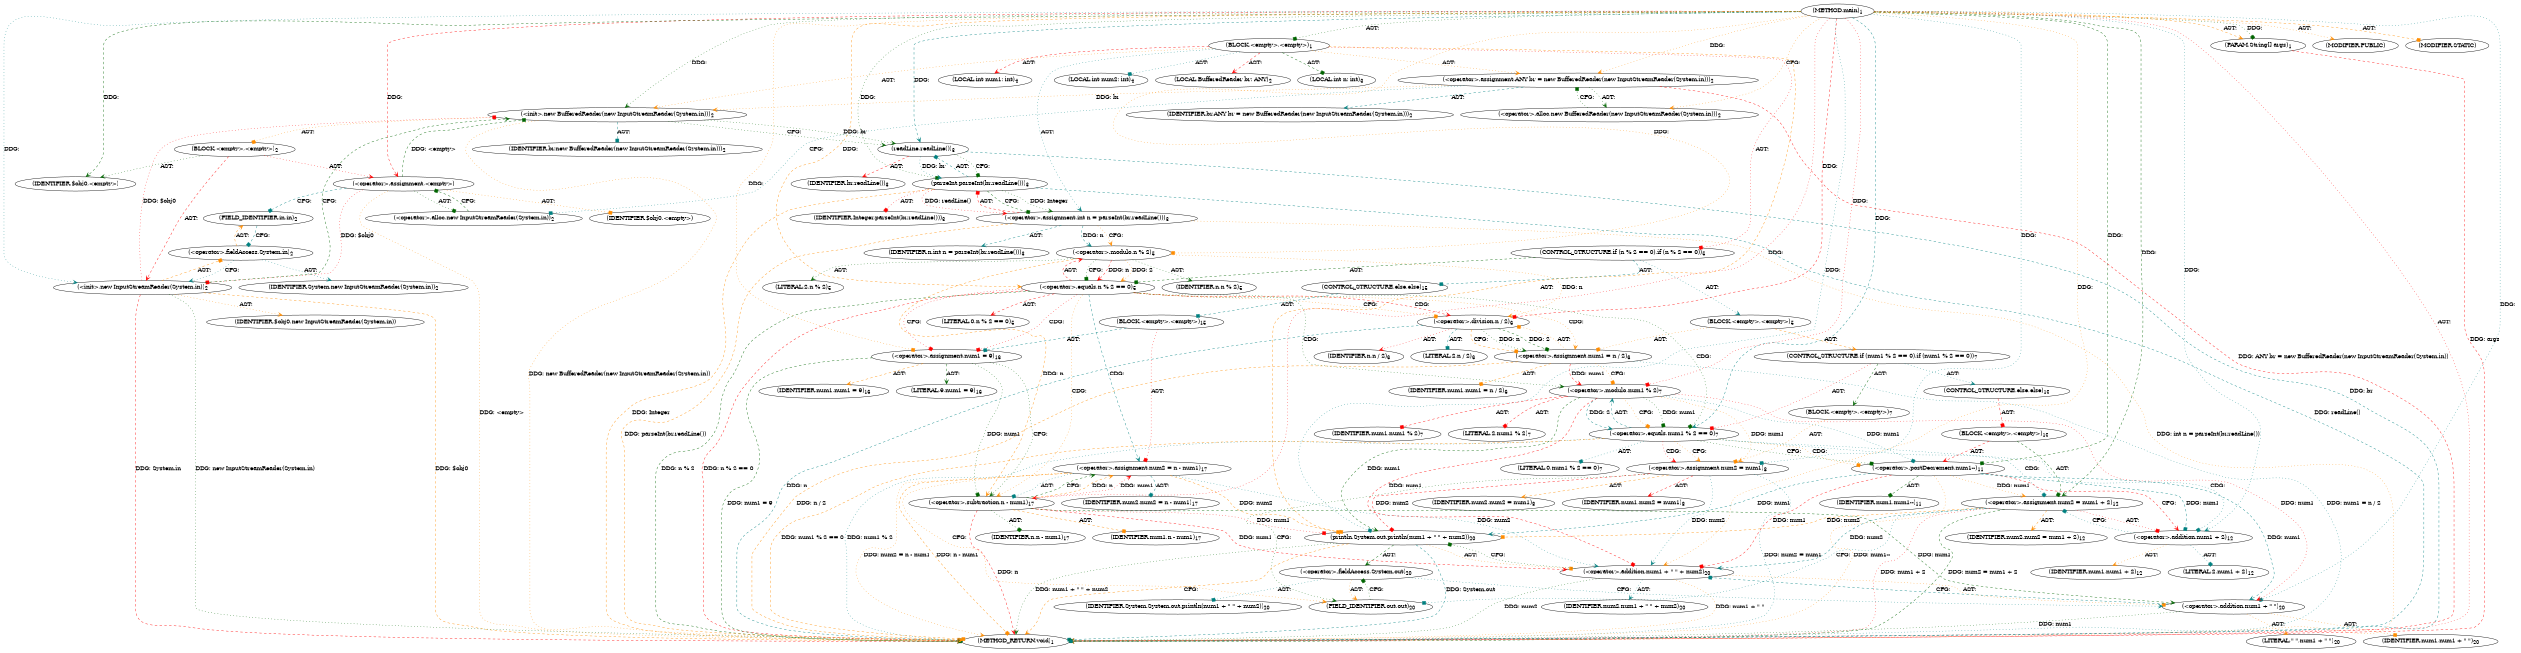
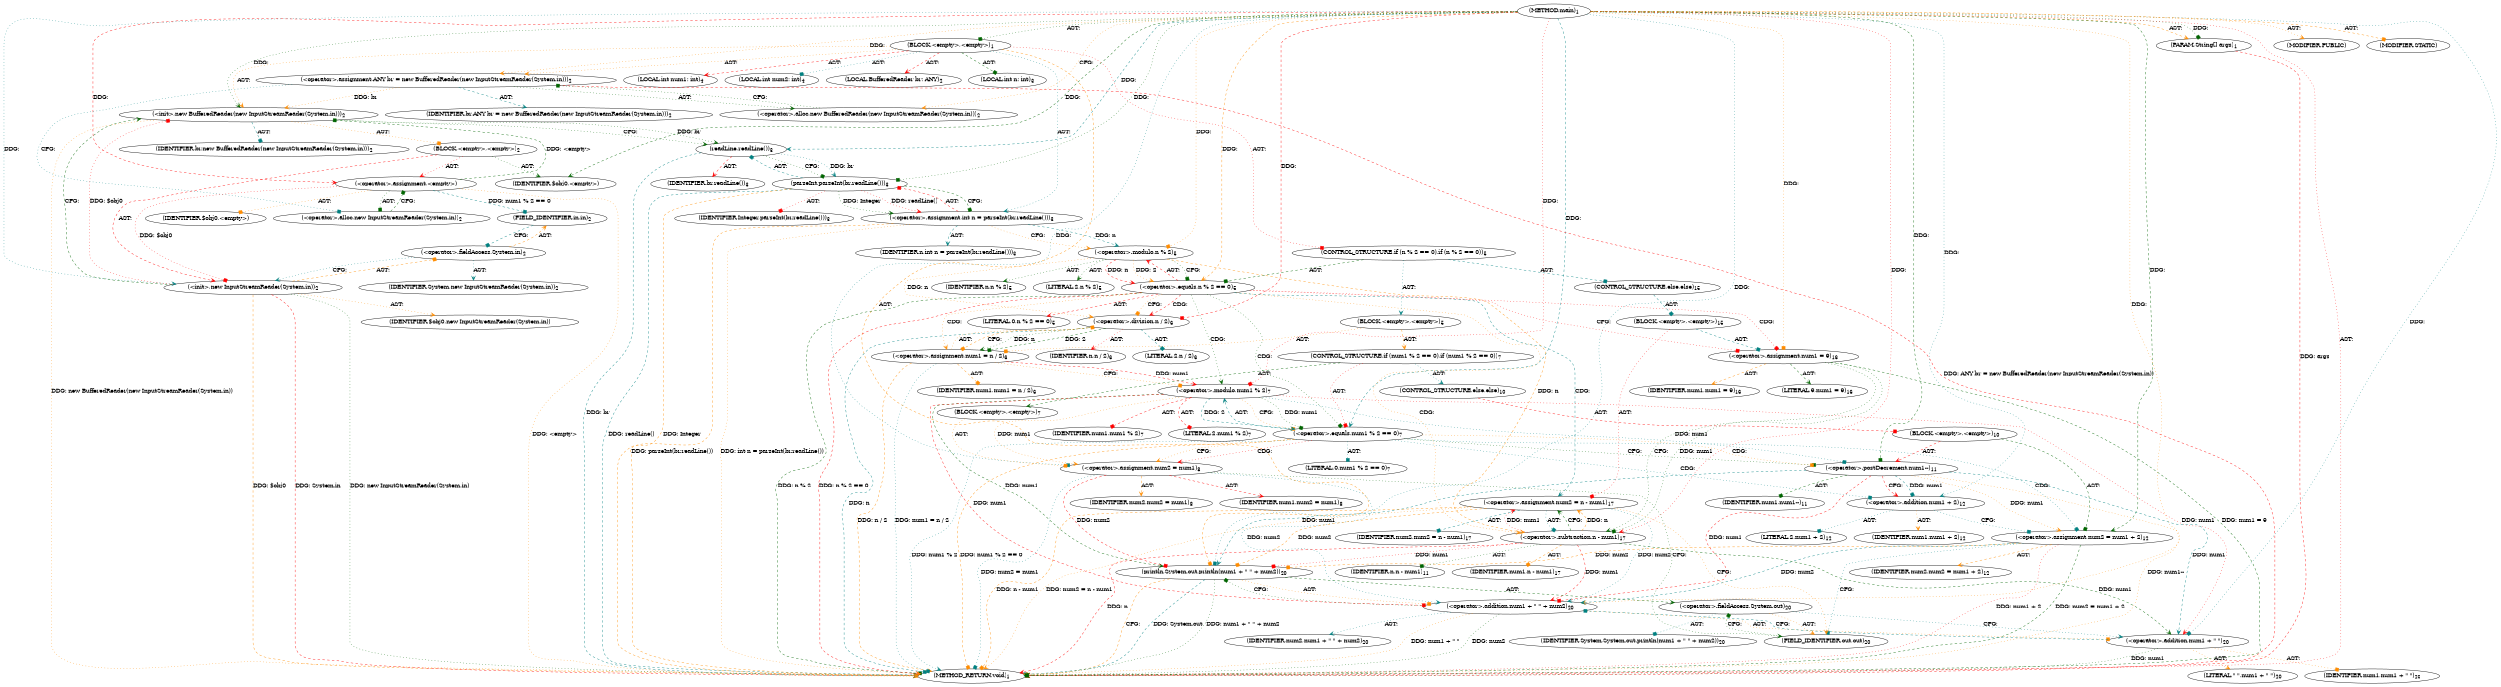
(305, 201) -> (519, 201)
(2116, 520) -> none
(1066, 537) -> (1426, 572)
